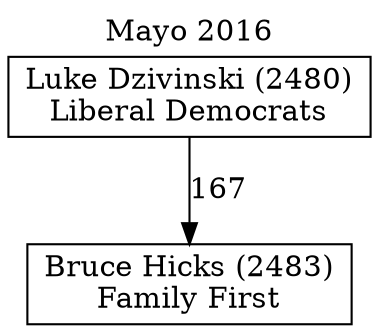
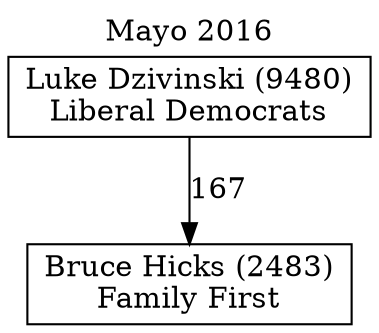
(190, 97) -> (190, 97)
